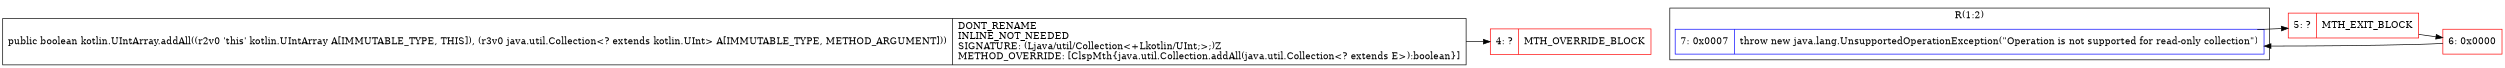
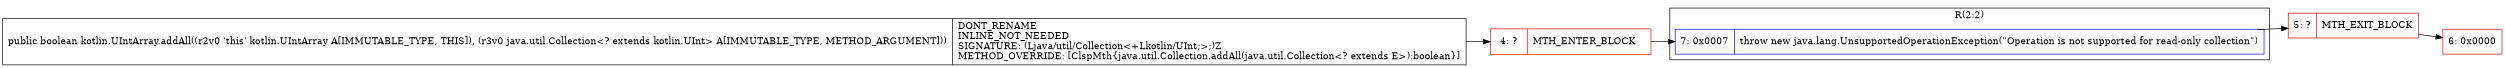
(1970, 16) -> (1970, 16)
(1585, 41) -> (1584, 41)
(2357, 46) -> (1660, 42)
